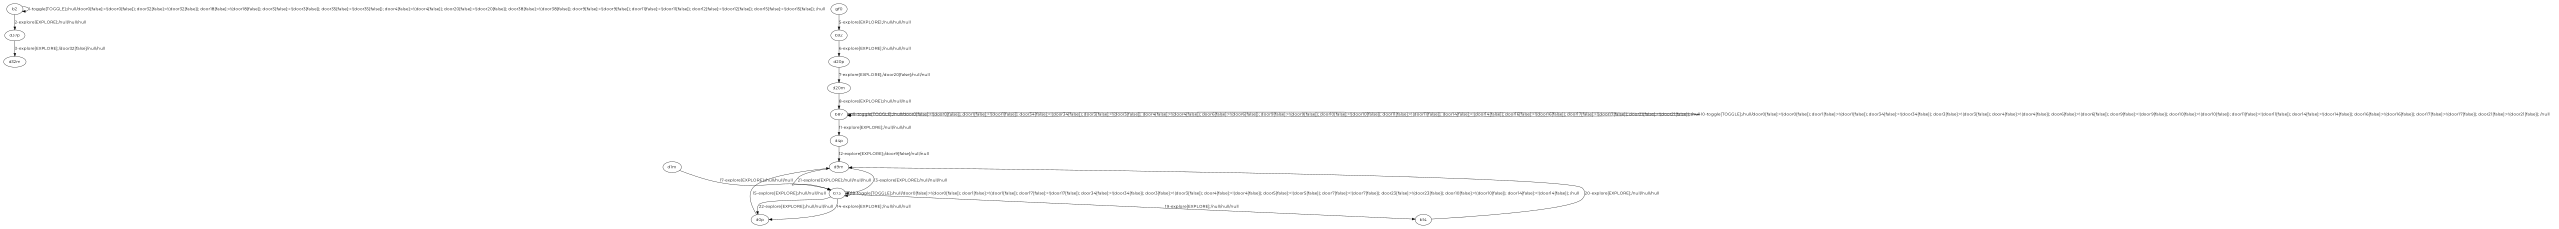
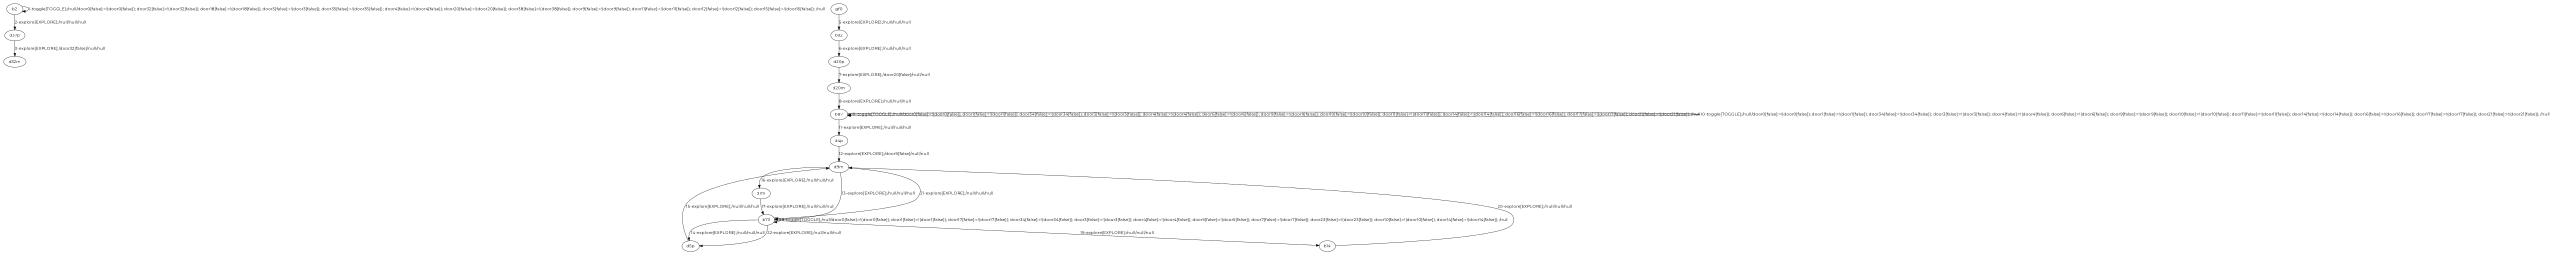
none -> (791, 169)
(760, 220) -> (691, 246)
